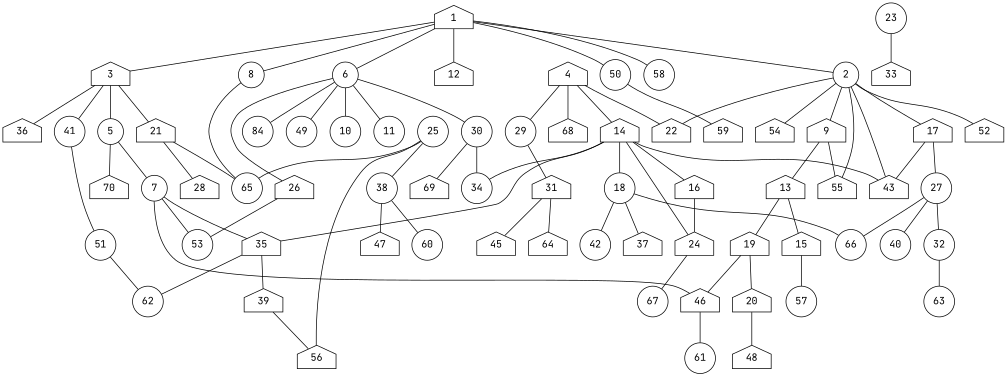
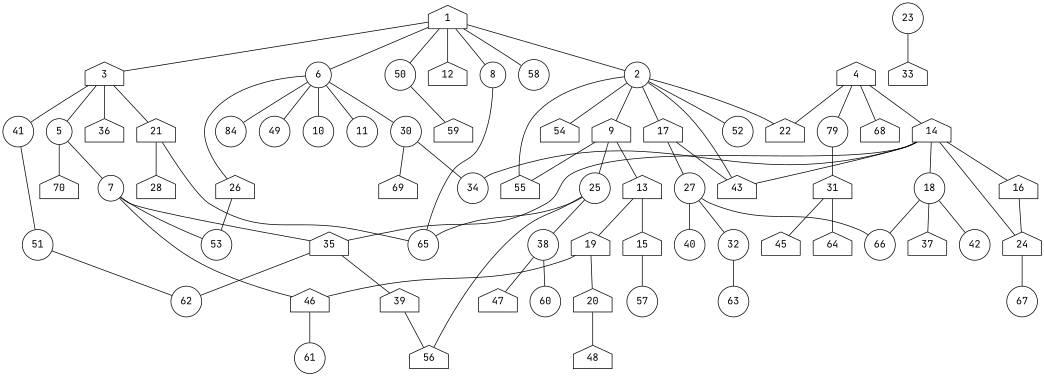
(521, 132) -> (833, 132)
(984, 132) -> (738, 132)
none -> (604, 158)
